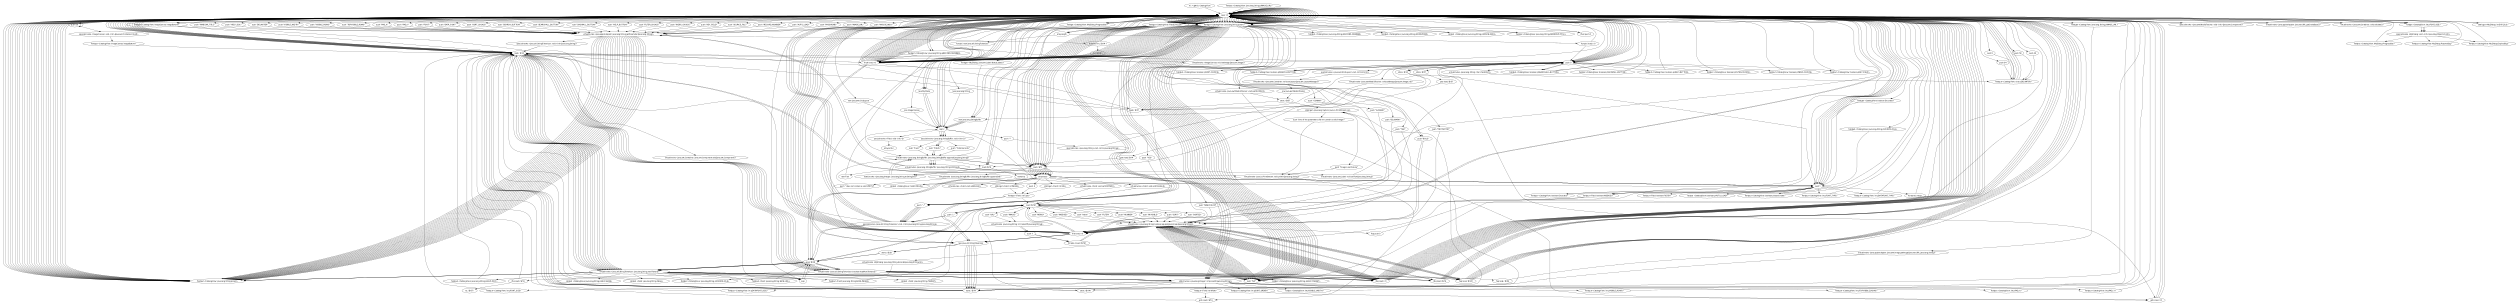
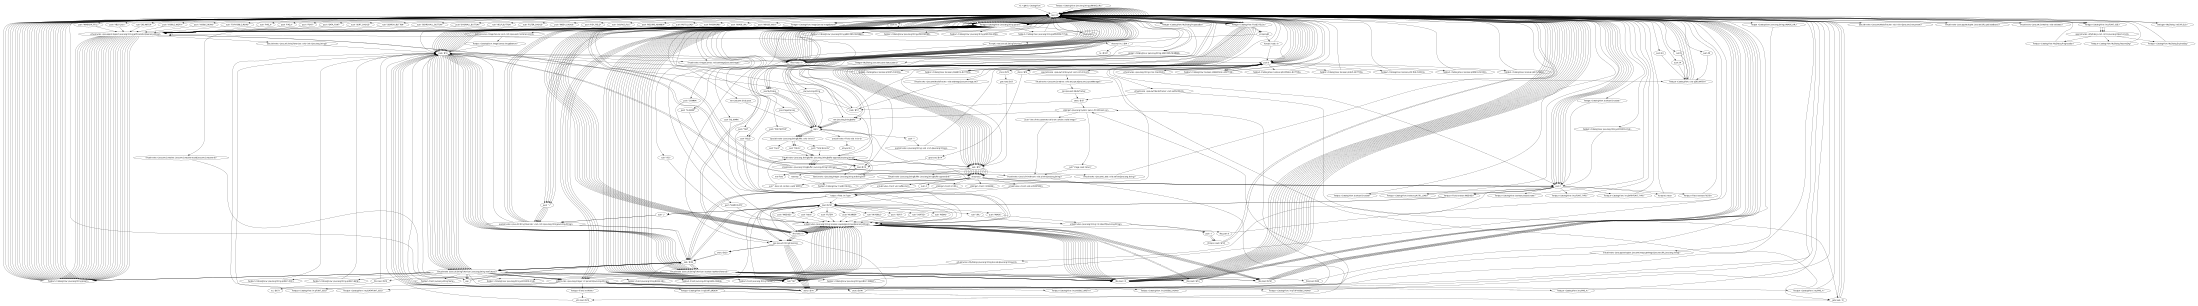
(1871, 44) -> (1469, 16)
(1148, 186) -> none
